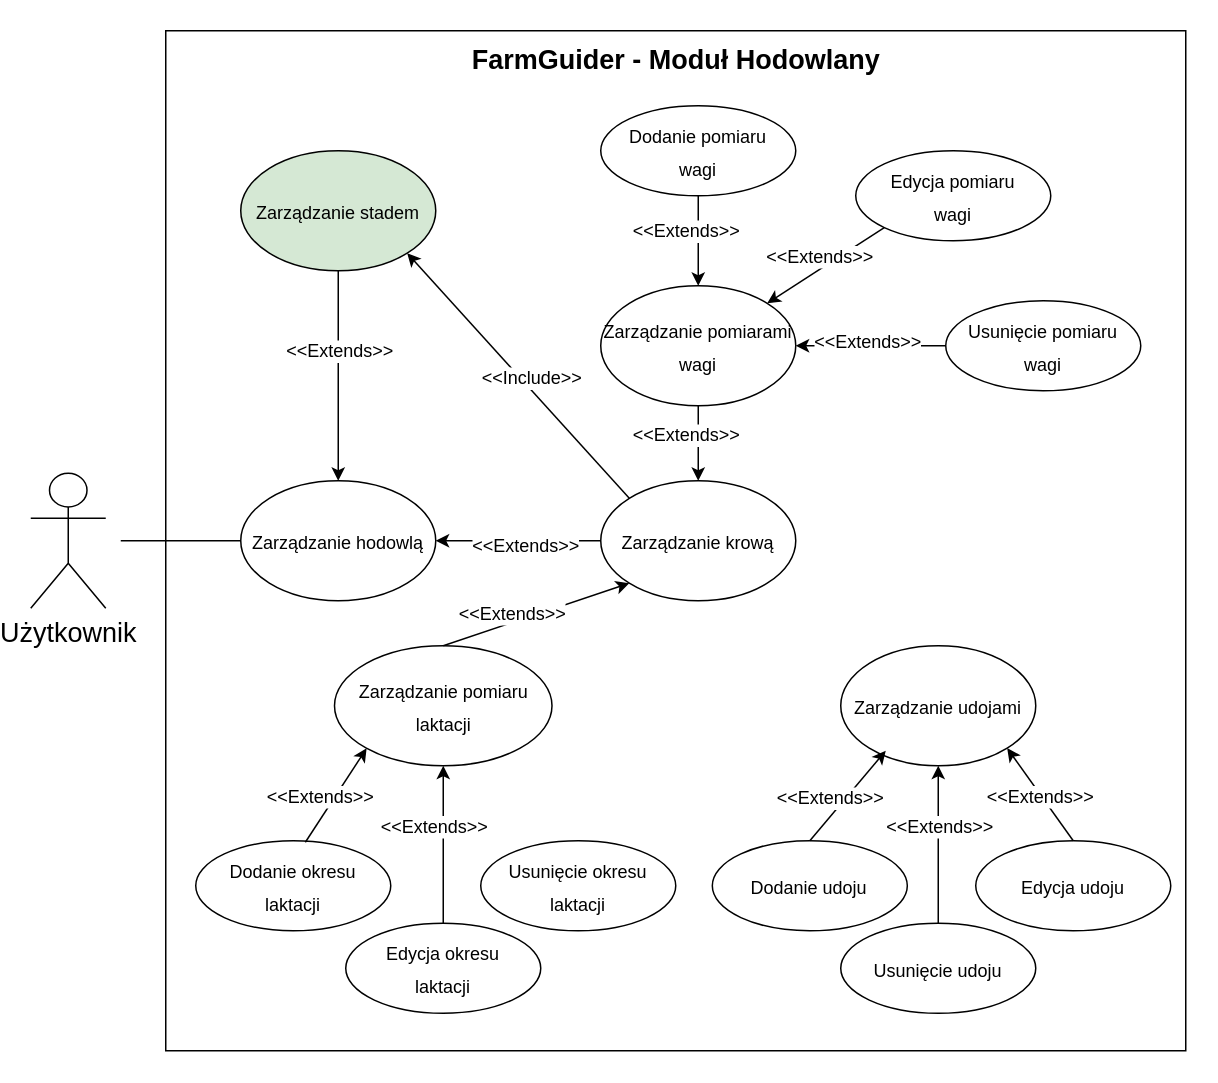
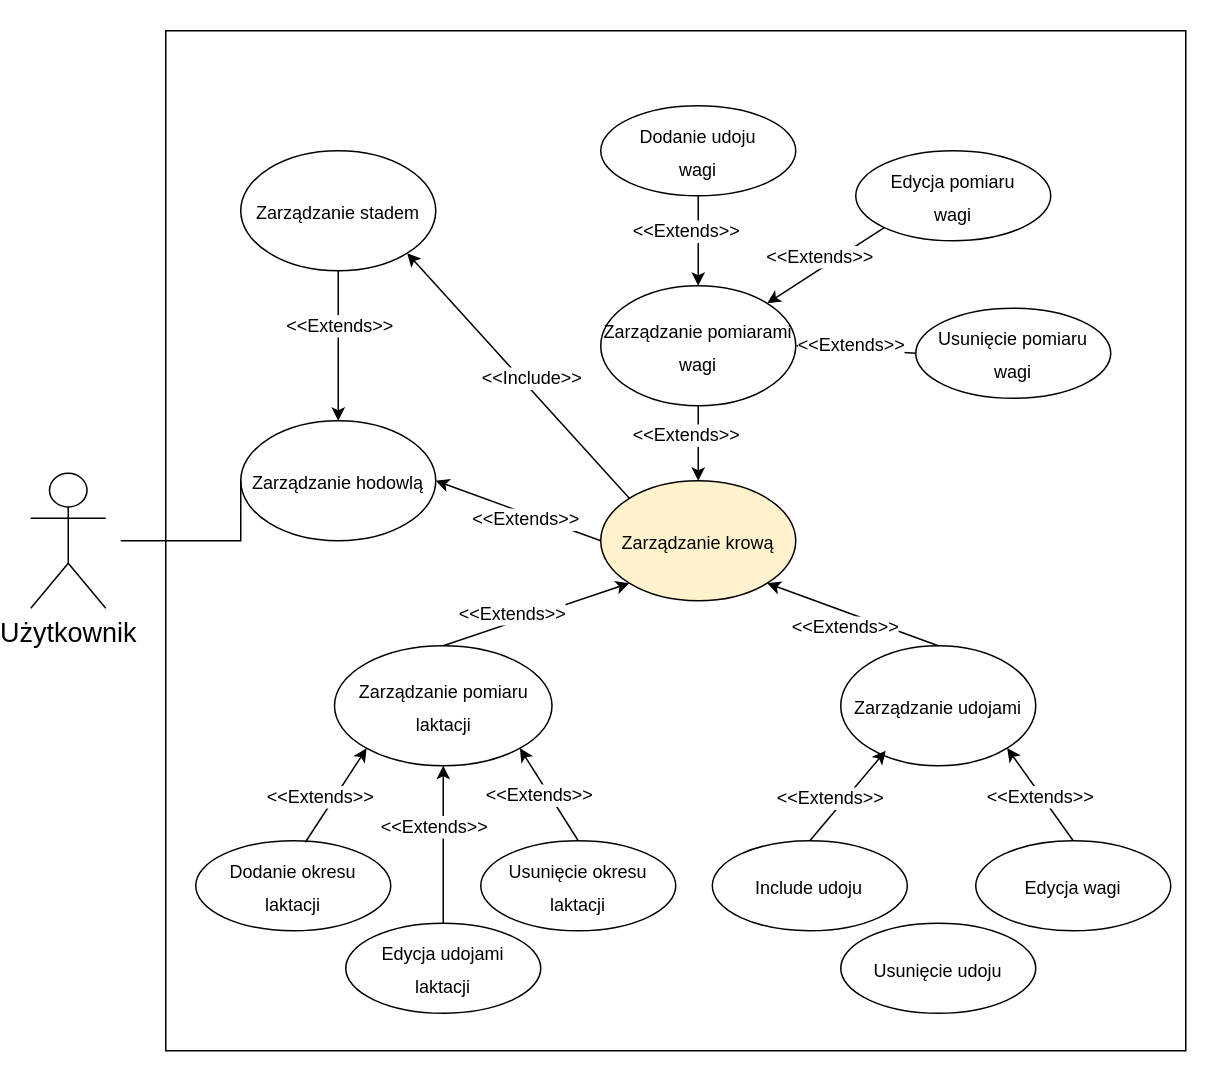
(676, 83) -> none
(698, 151) -> (698, 151)
(338, 211) -> (338, 211)
(1043, 346) -> (1013, 353)
(338, 541) -> (338, 481)
(698, 541) -> (698, 541)
none -> (857, 616)
none -> (552, 799)
(938, 850) -> none
(809, 886) -> (809, 886)
(1073, 886) -> (1073, 886)
(443, 968) -> (443, 968)
